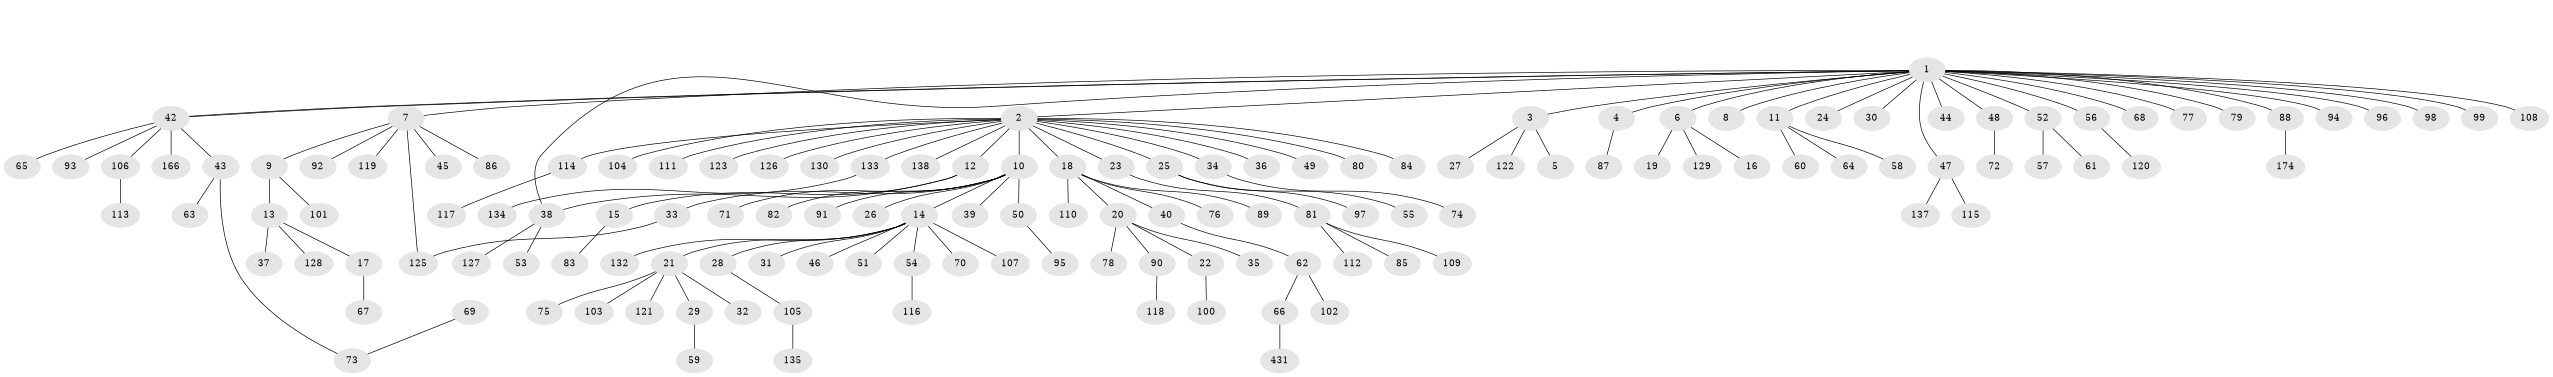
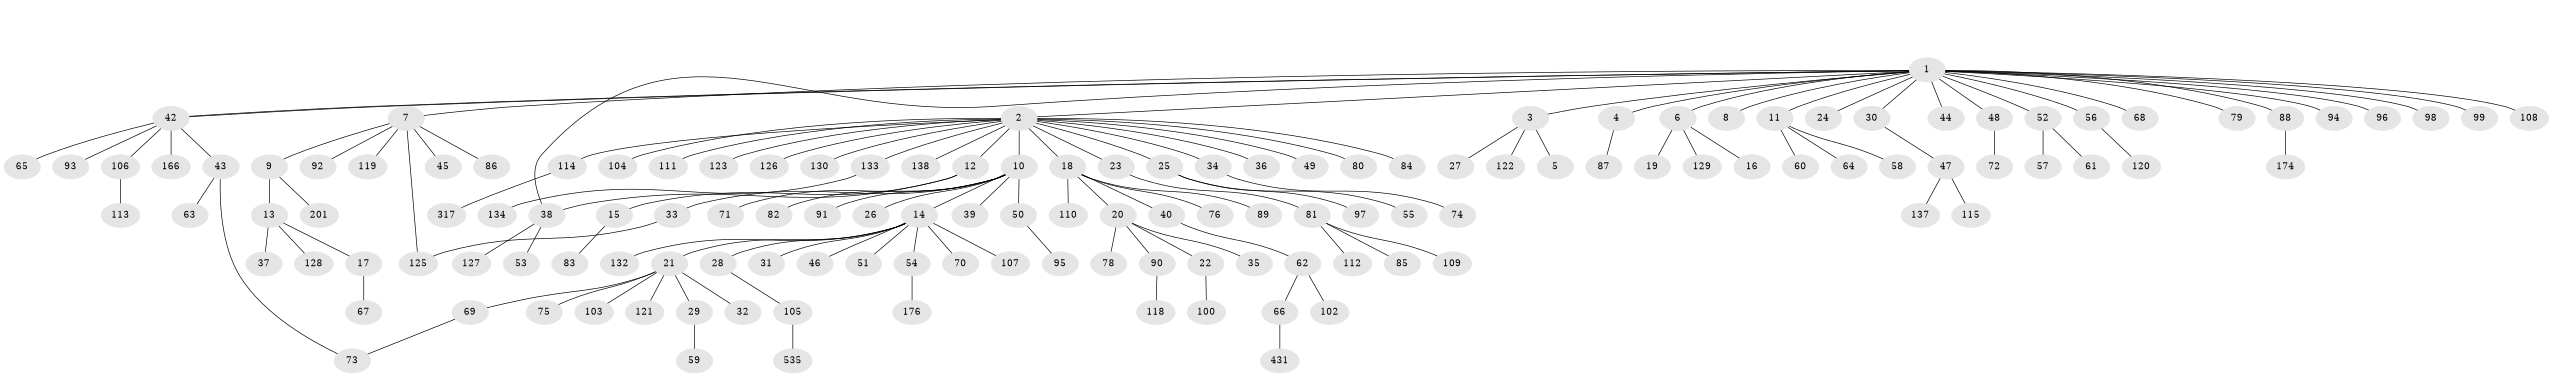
(2189, 118) -> none
(1920, 121) -> (1909, 143)
(319, 215) -> (319, 215)
(447, 215) -> (447, 215)
none -> (572, 292)
(912, 312) -> (912, 312)
(793, 361) -> (793, 361)
